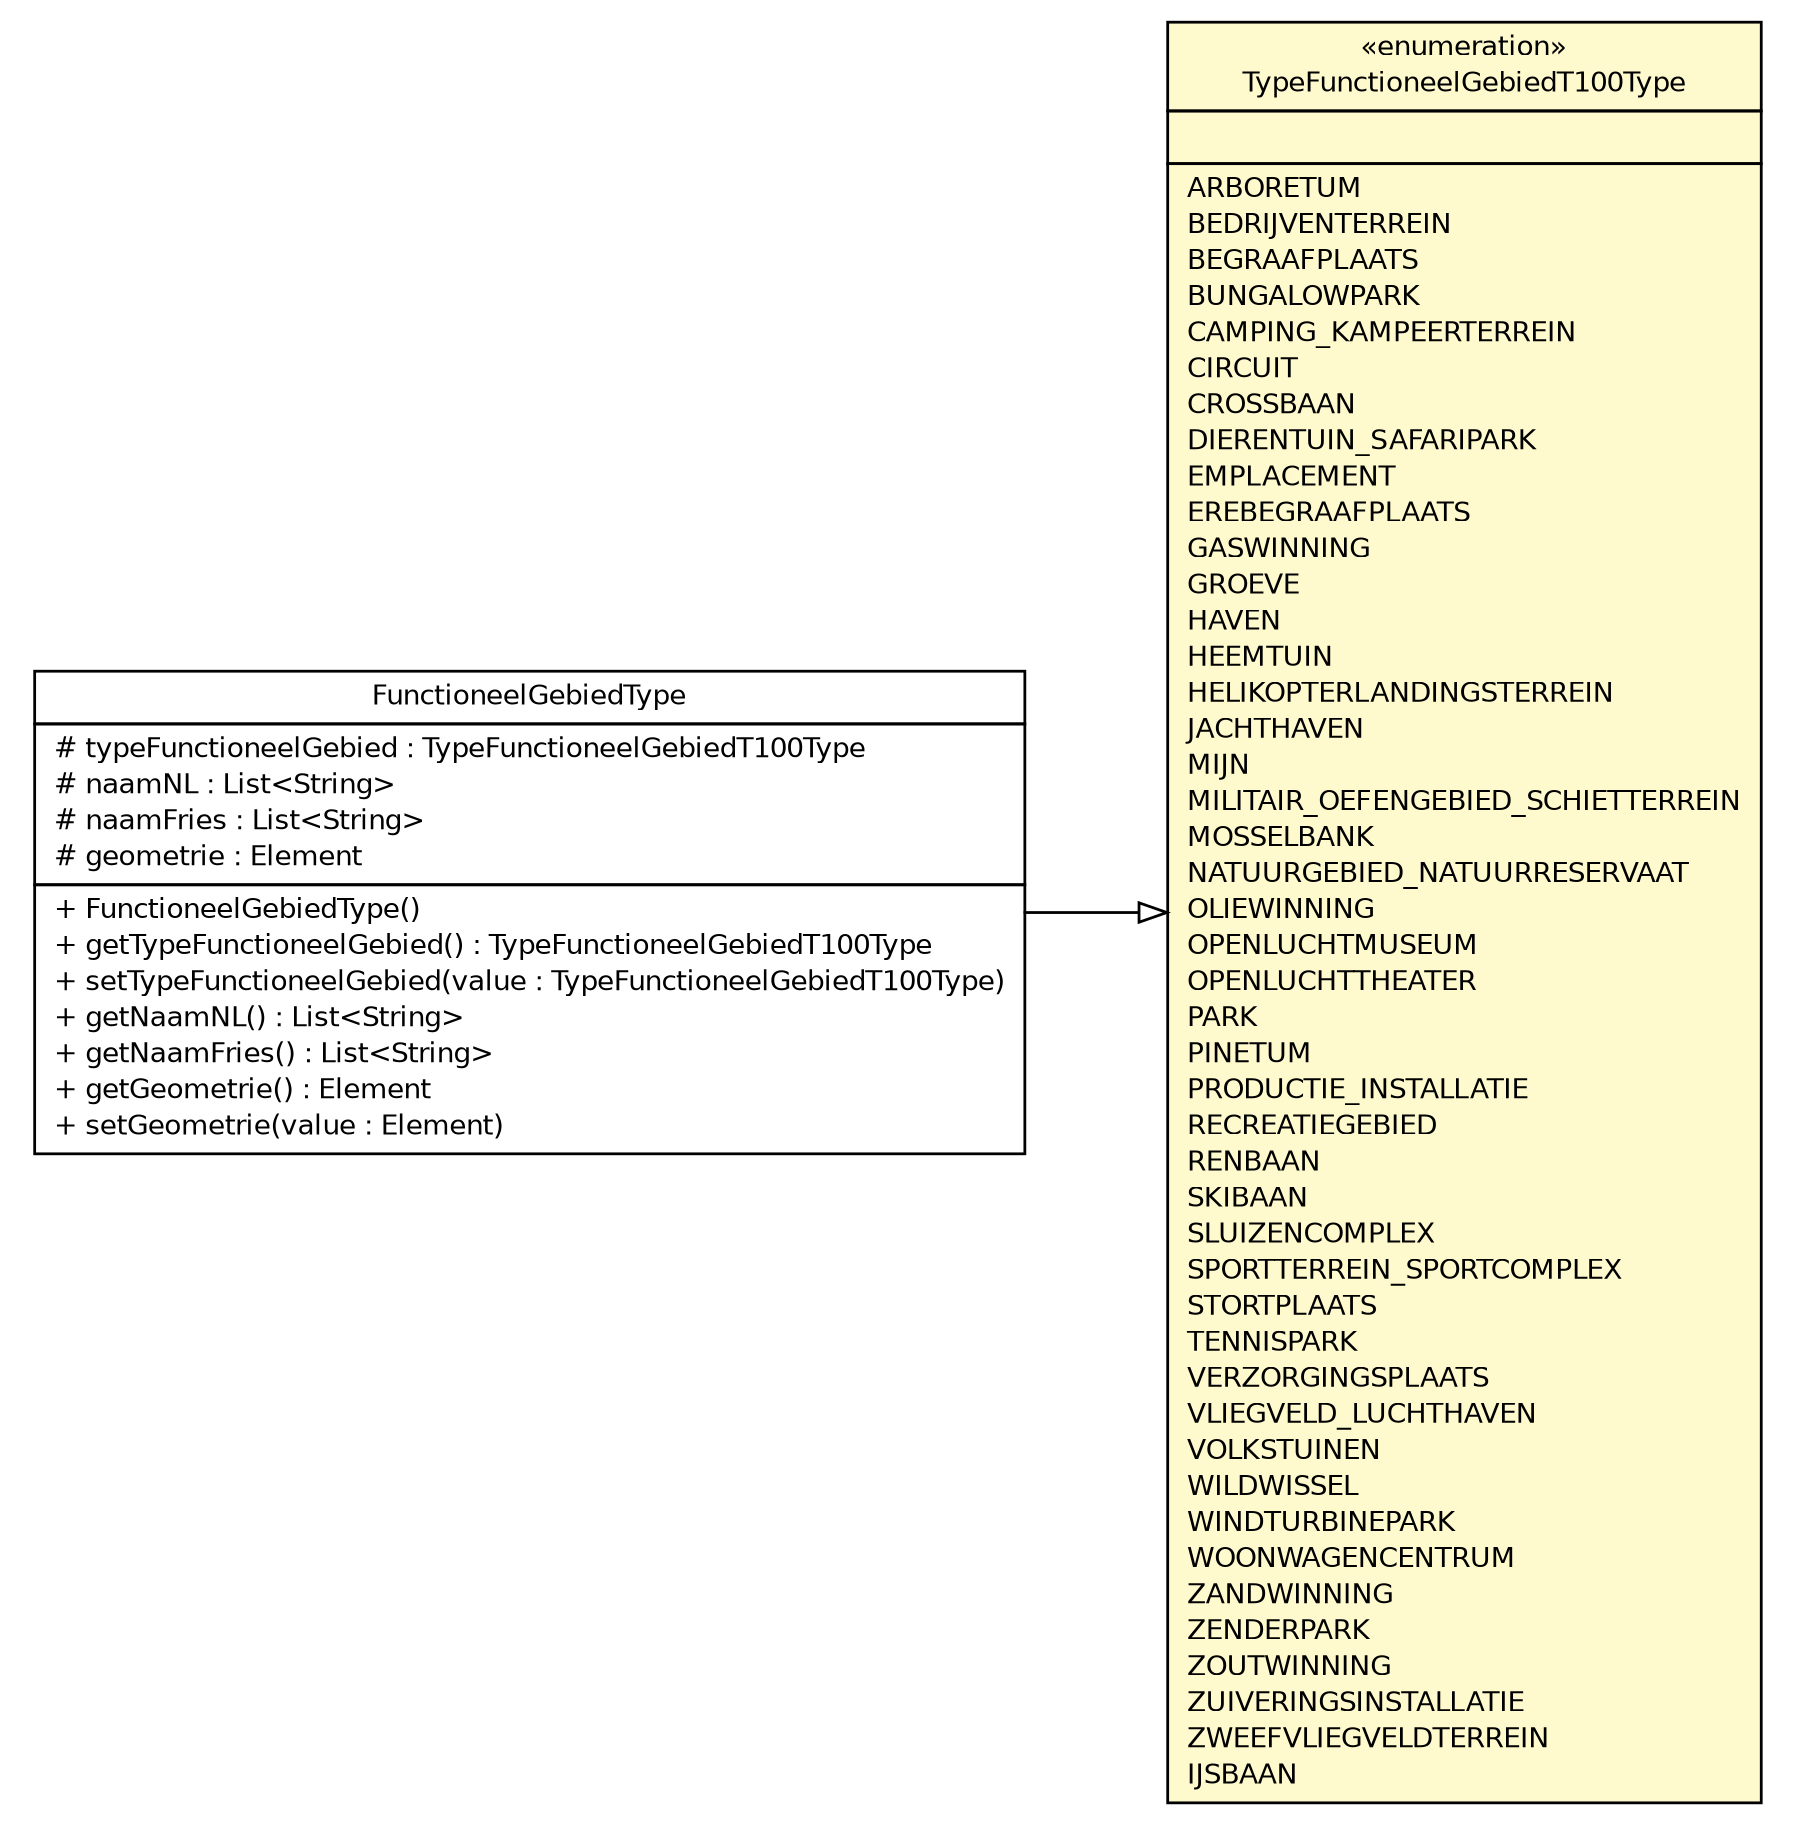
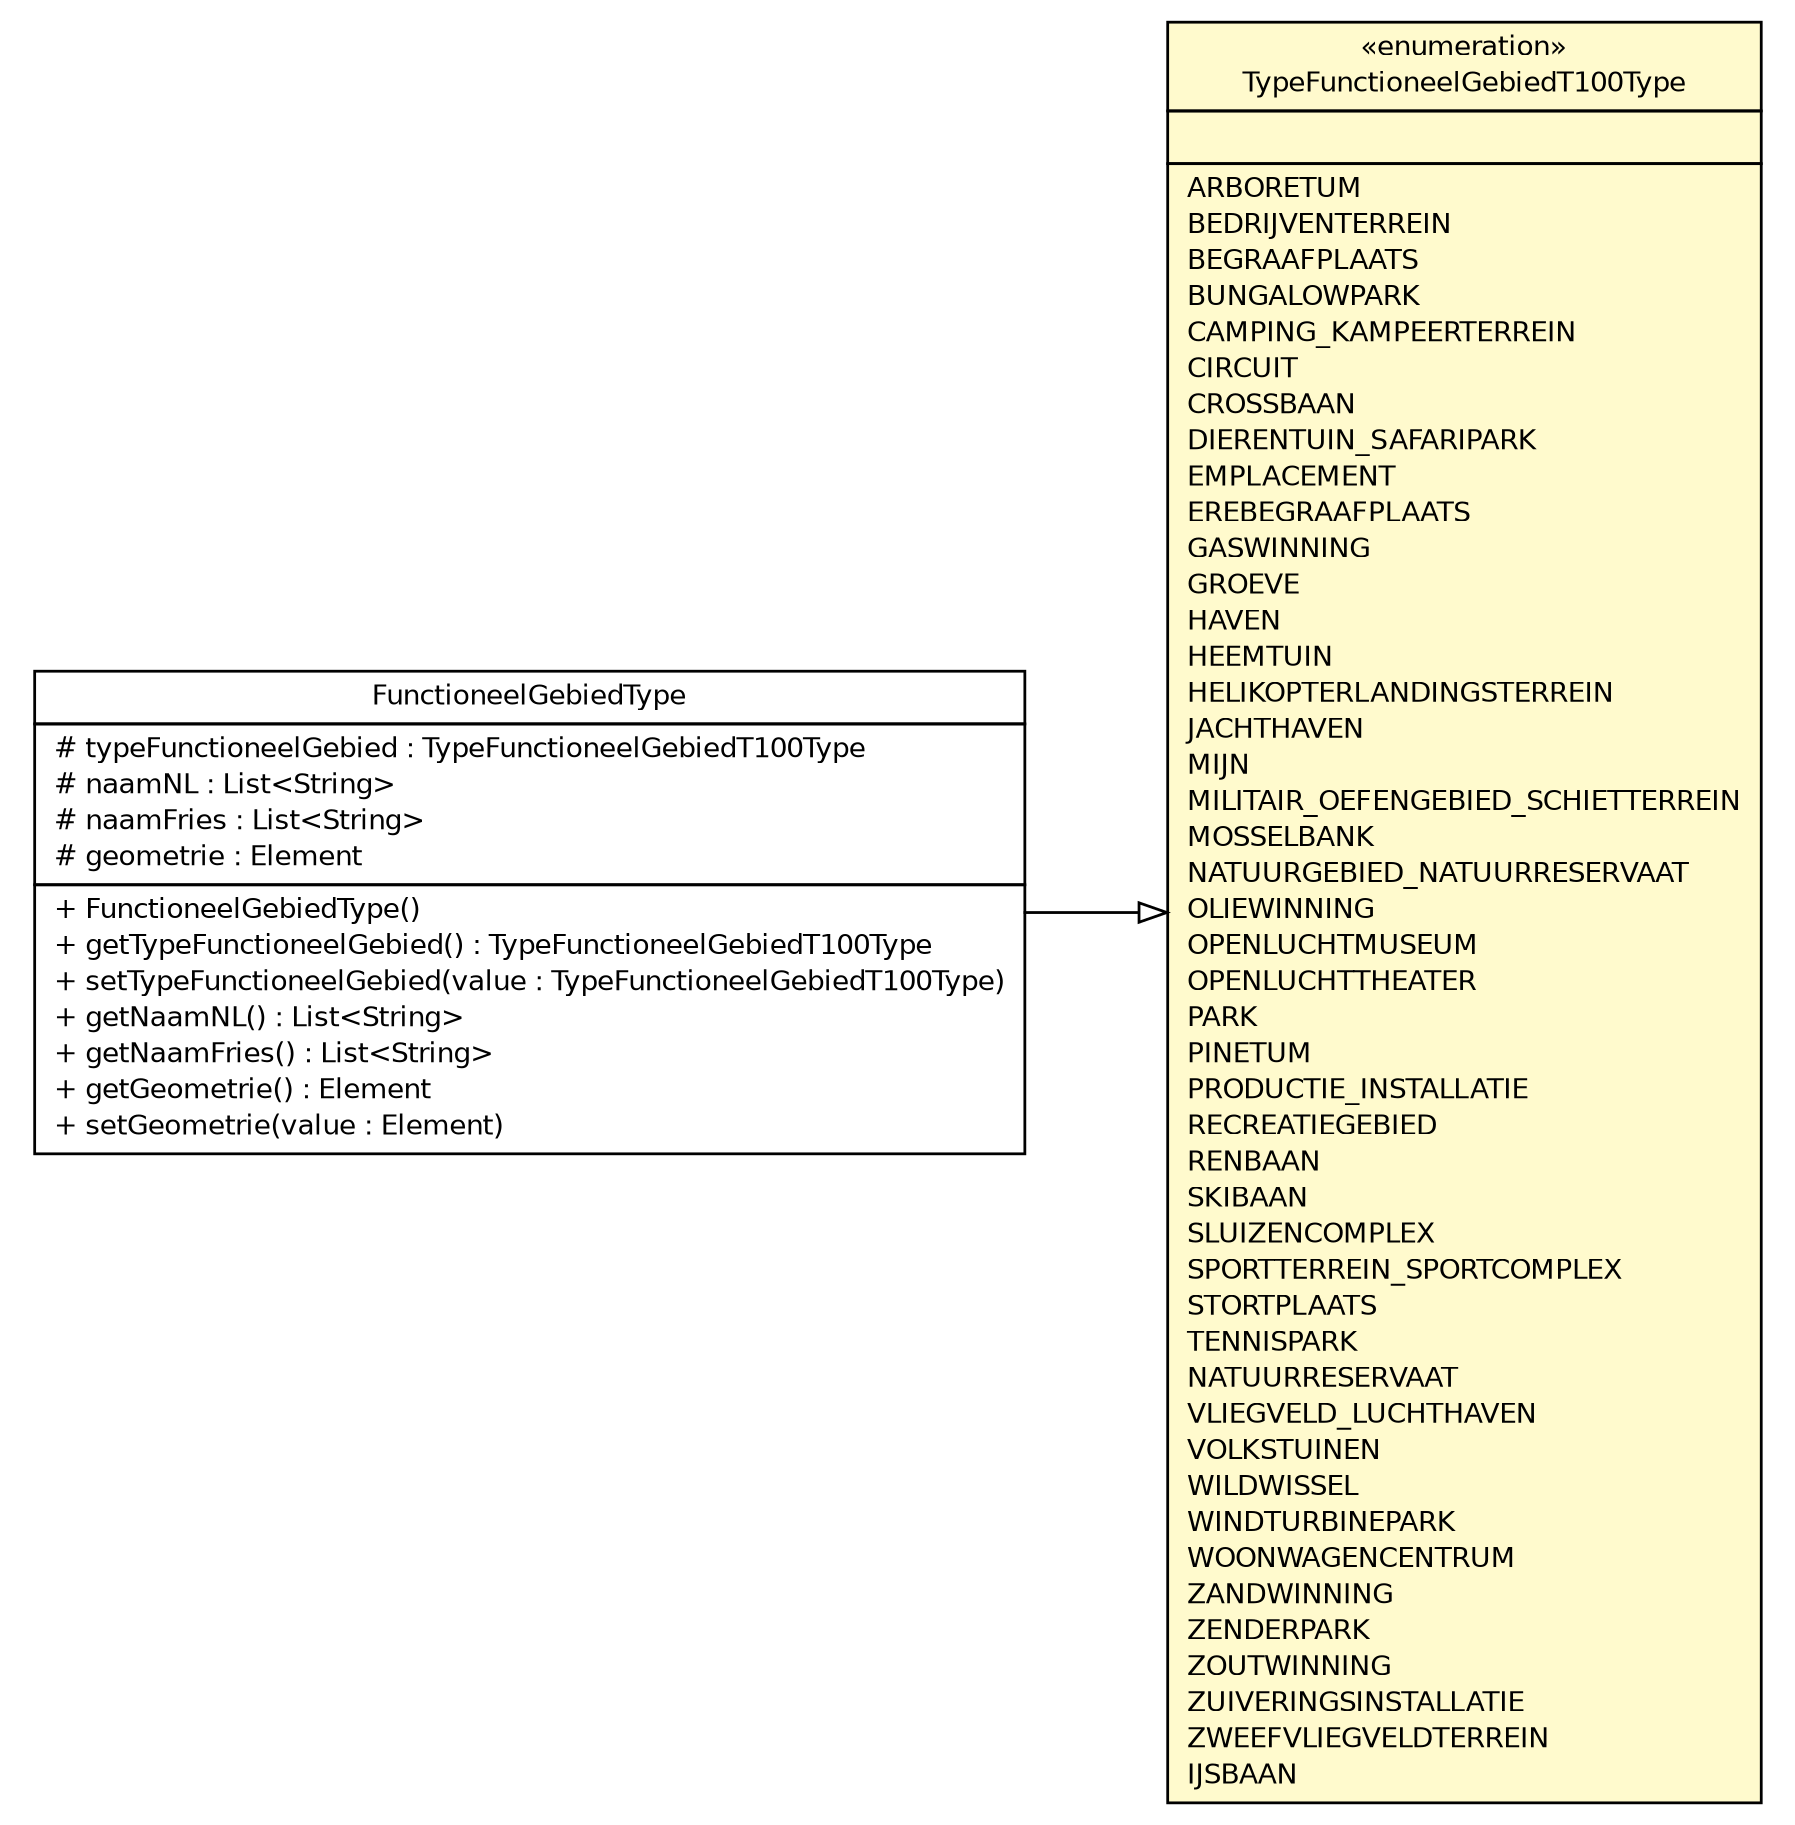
(1338, 1378) -> (1323, 1378)
